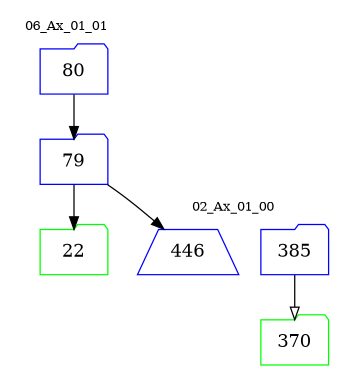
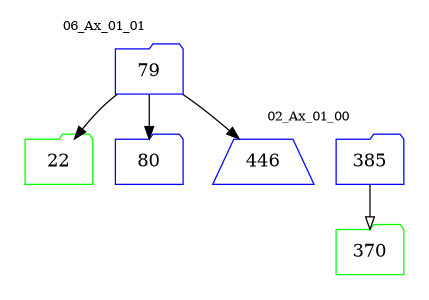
(74, 110) -> (149, 110)
